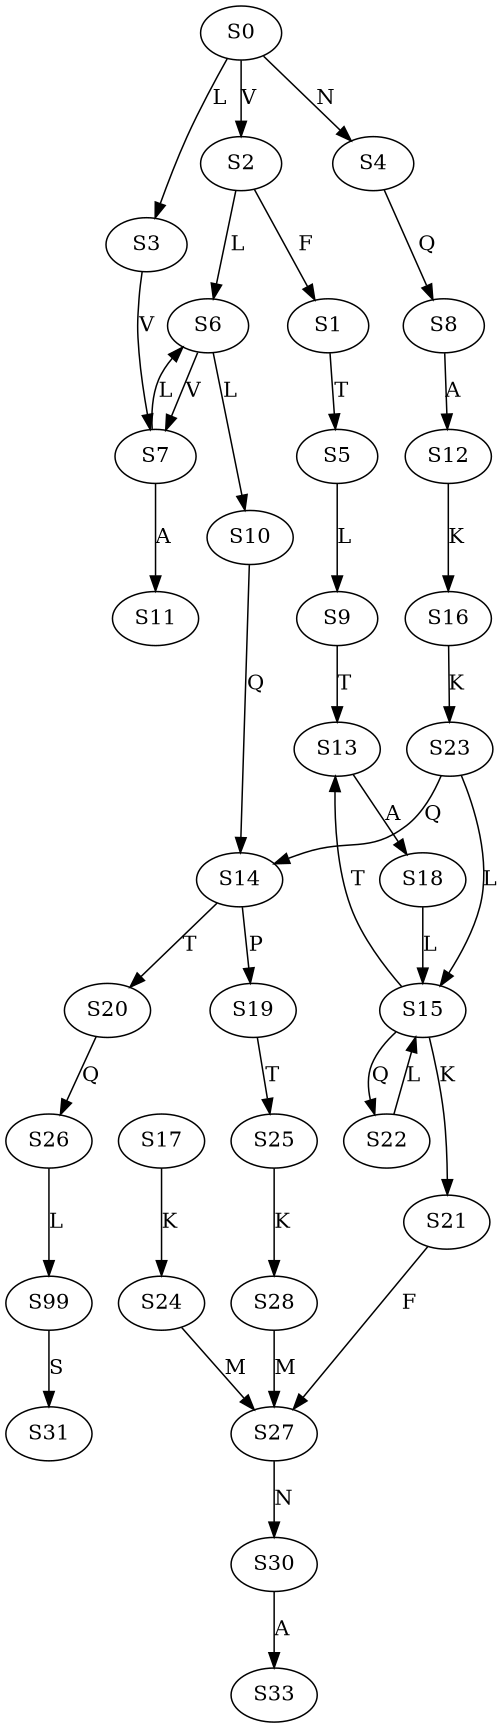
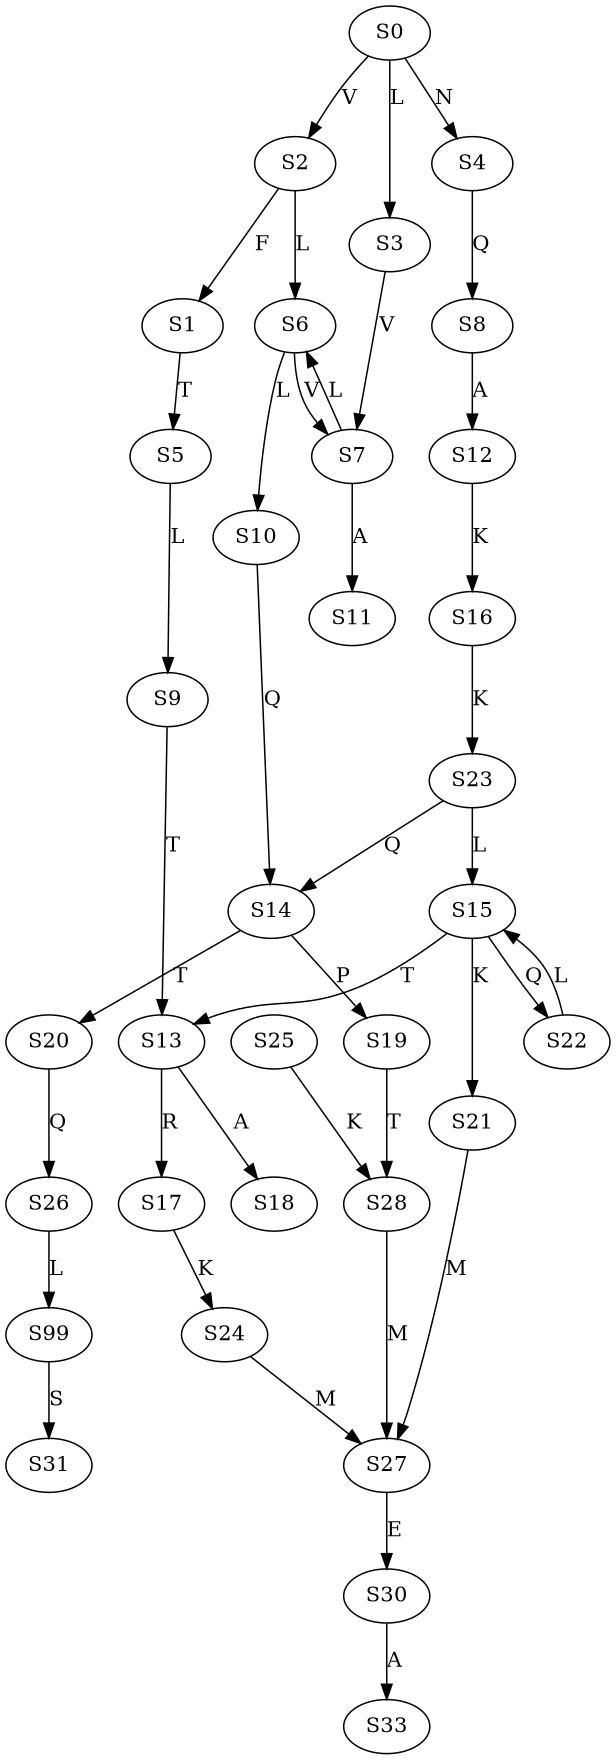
(423, 938) -> none
(262, 1068) -> (387, 1115)
none -> (162, 1115)
(409, 1303) -> (457, 1269)
(284, 1499) -> (395, 1531)
